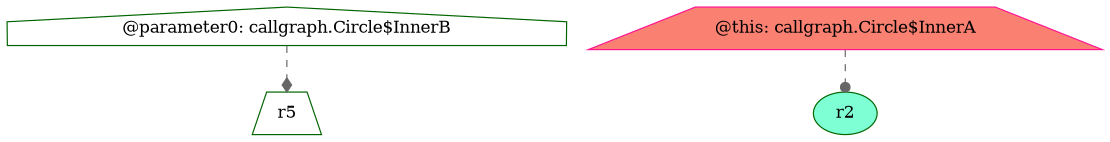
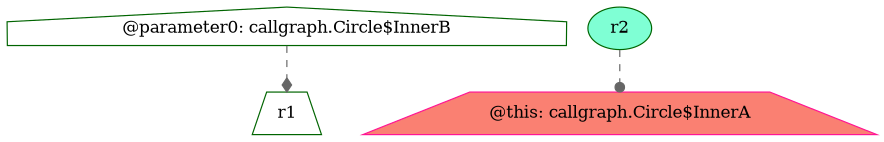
(845, 66) -> (620, 66)
(287, 113) -> (287, 113)
